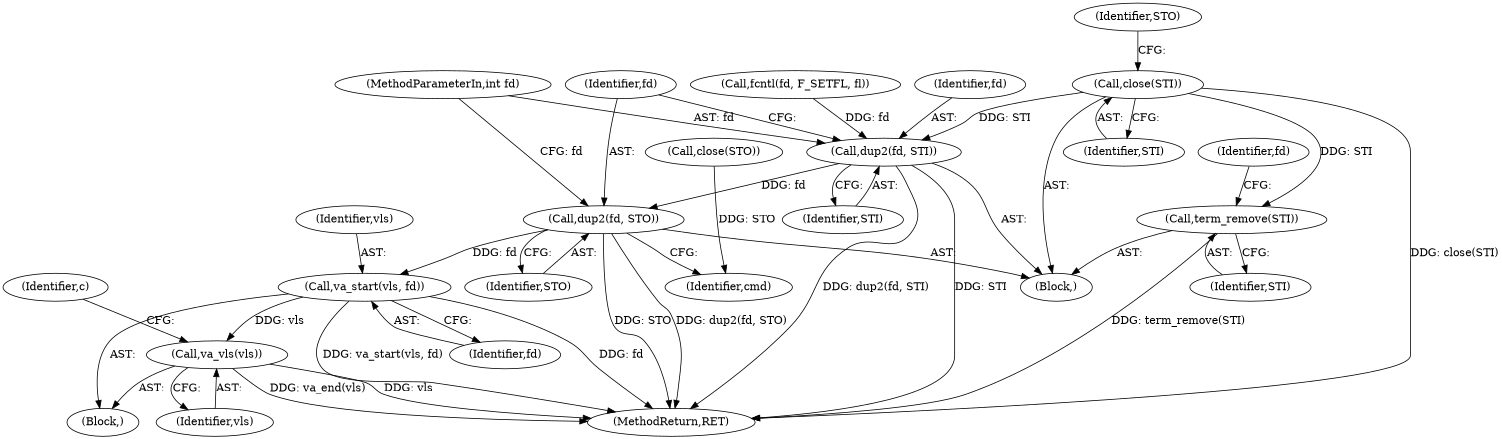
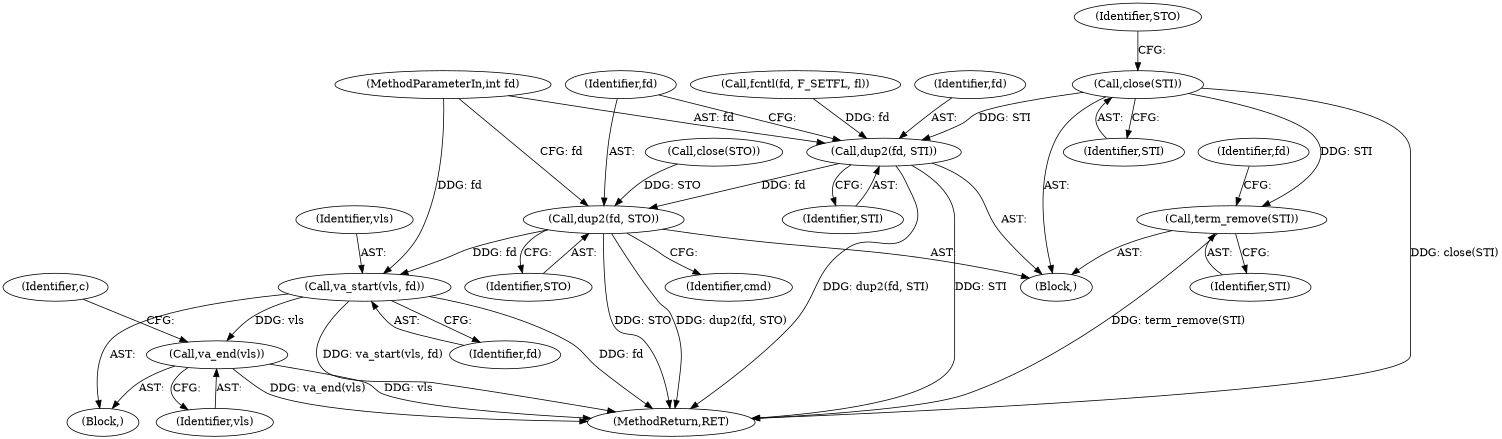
none -> (435, 190)
(717, 216) -> (647, 179)
(217, 355) -> (217, 355)
